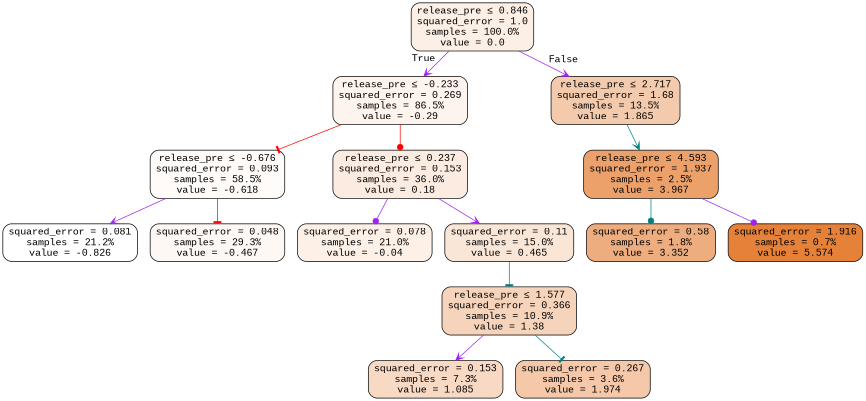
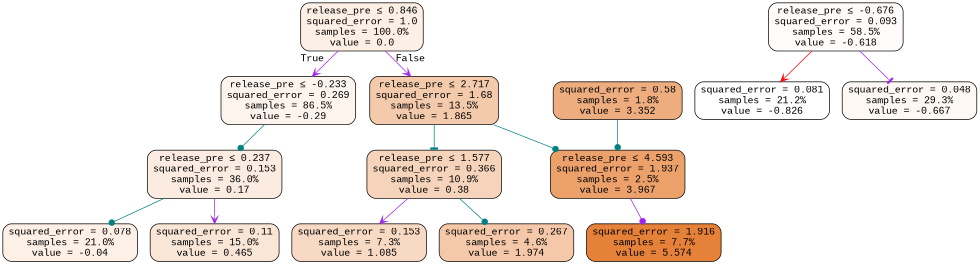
(400, 134) -> (254, 135)
(632, 134) -> (523, 136)
(311, 137) -> none
(400, 190) -> (215, 190)
(382, 208) -> (139, 210)
(651, 208) -> (618, 132)
(217, 209) -> (874, 65)
(141, 210) -> (799, 64)
(795, 242) -> (654, 242)
(217, 253) -> (910, 111)
(509, 272) -> (434, 136)
(509, 327) -> (434, 190)
(548, 347) -> (471, 209)
(583, 379) -> (506, 242)
